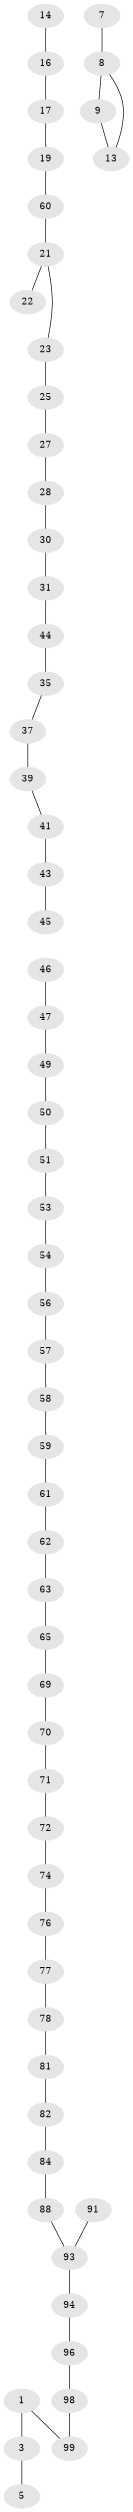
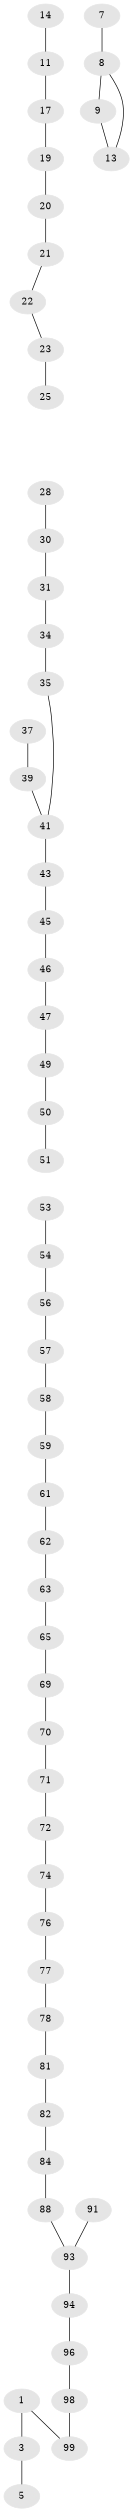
(46, 64) -> (46, 64)
(46, 207) -> (46, 207)
(52, 302) -> (37, 326)
(46, 445) -> none
(46, 636) -> (46, 636)
(37, 707) -> (54, 755)
none -> (46, 946)
(46, 1185) -> none
